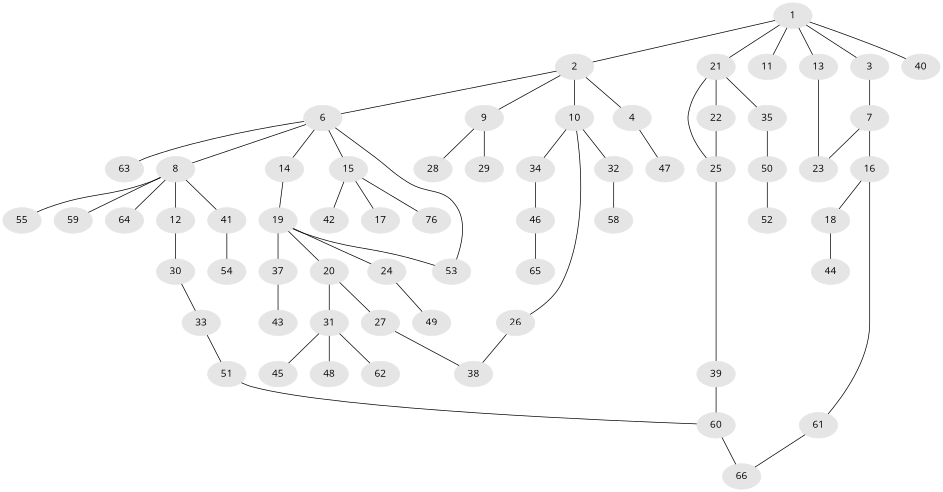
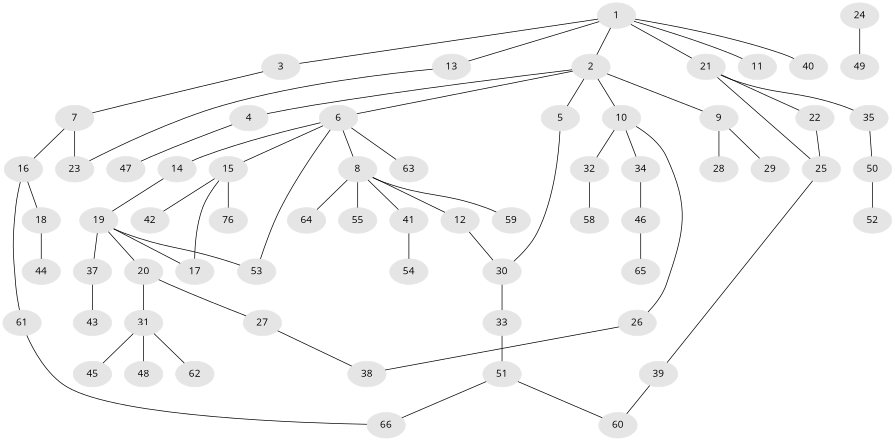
none -> (560, 118)
(334, 247) -> (147, 246)
(729, 451) -> (444, 400)
